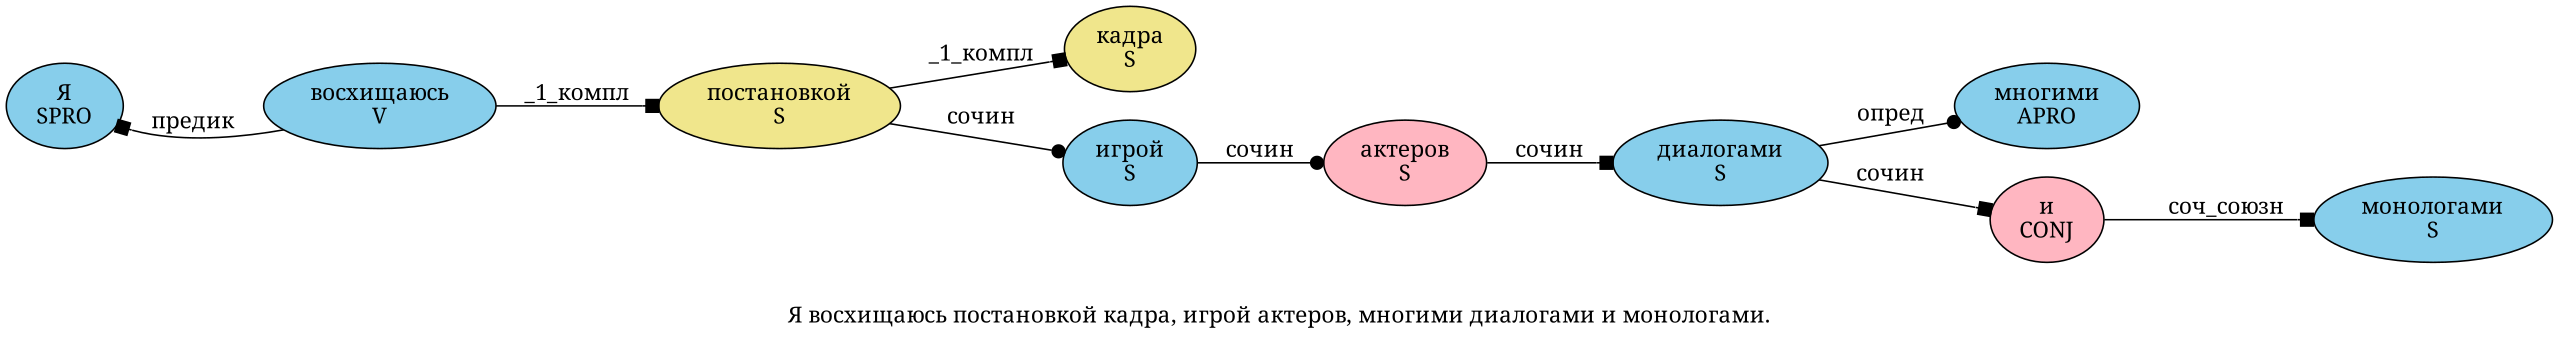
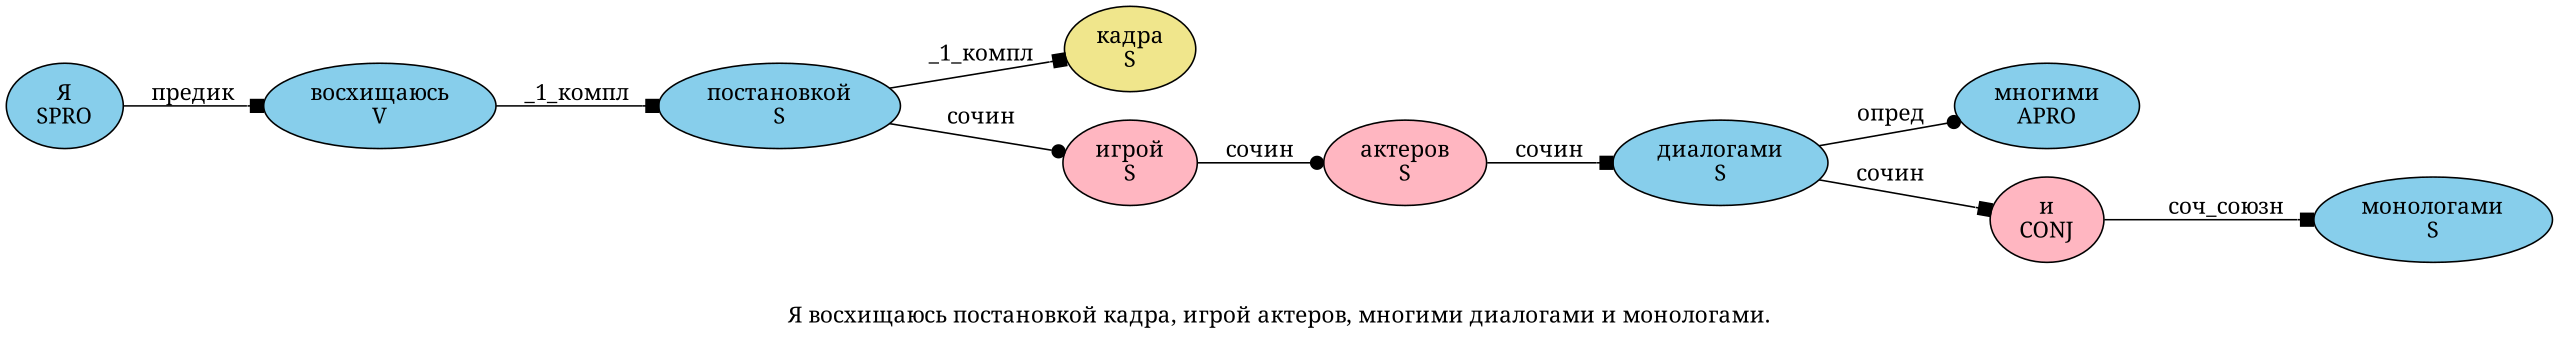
(780, 106) -> (780, 106)
(208, 138) -> (185, 106)
(1130, 163) -> (1130, 163)
